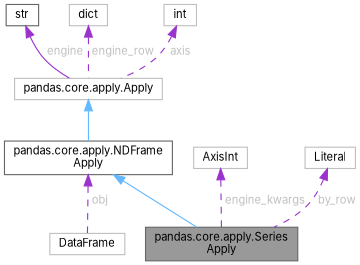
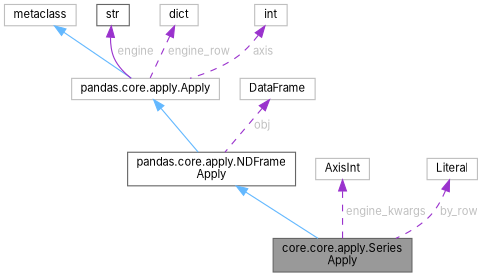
none -> (40, 15)
(88, 210) -> (244, 130)
(222, 244) -> (343, 255)
